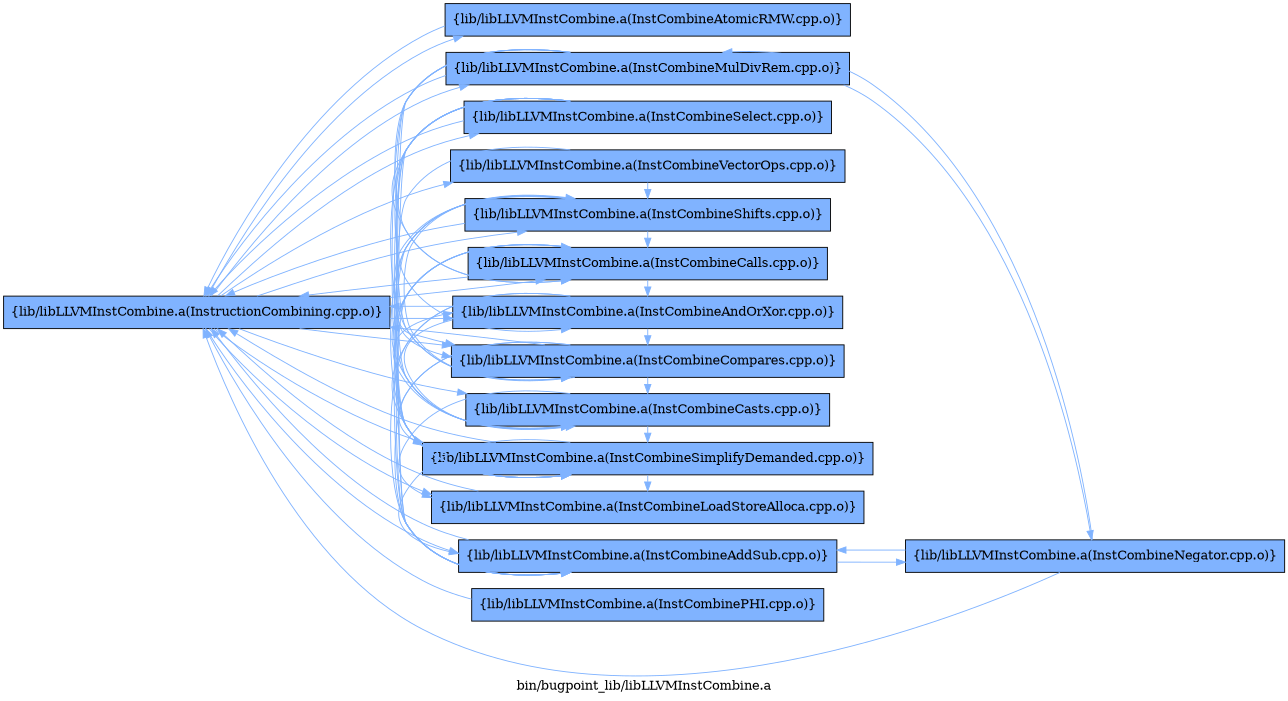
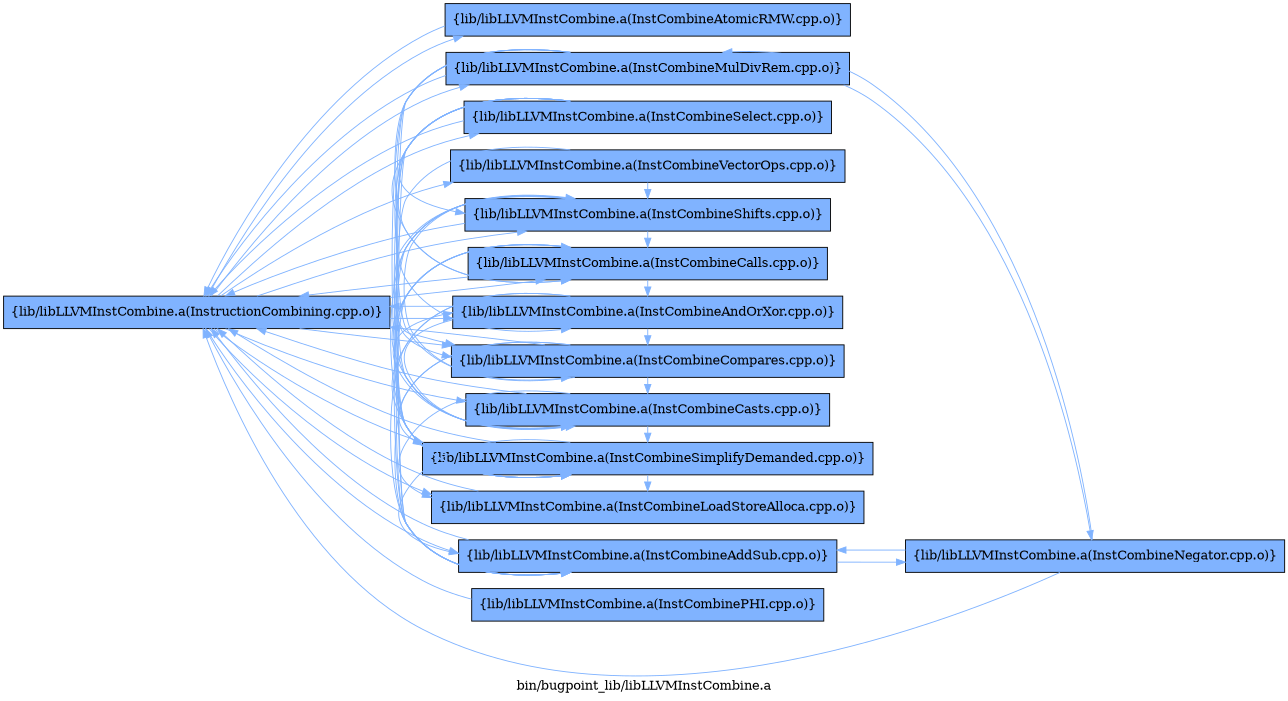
(391, 235) -> (435, 121)
none -> (381, 367)
